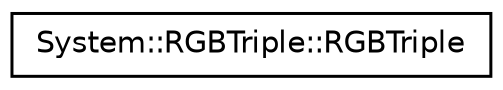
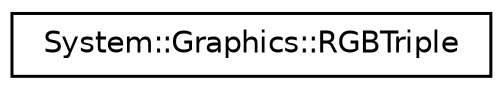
(251, 45) -> (251, 45)
